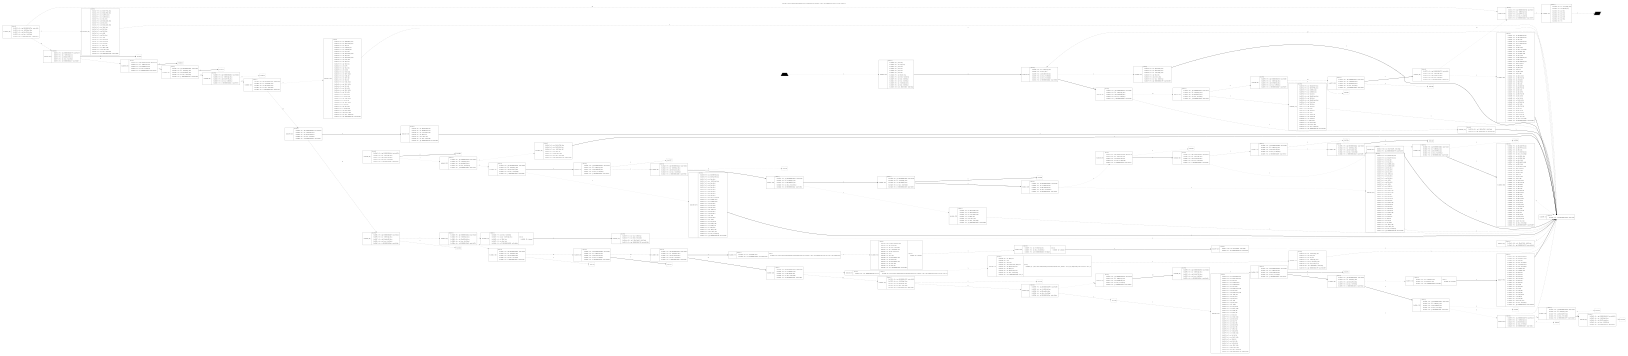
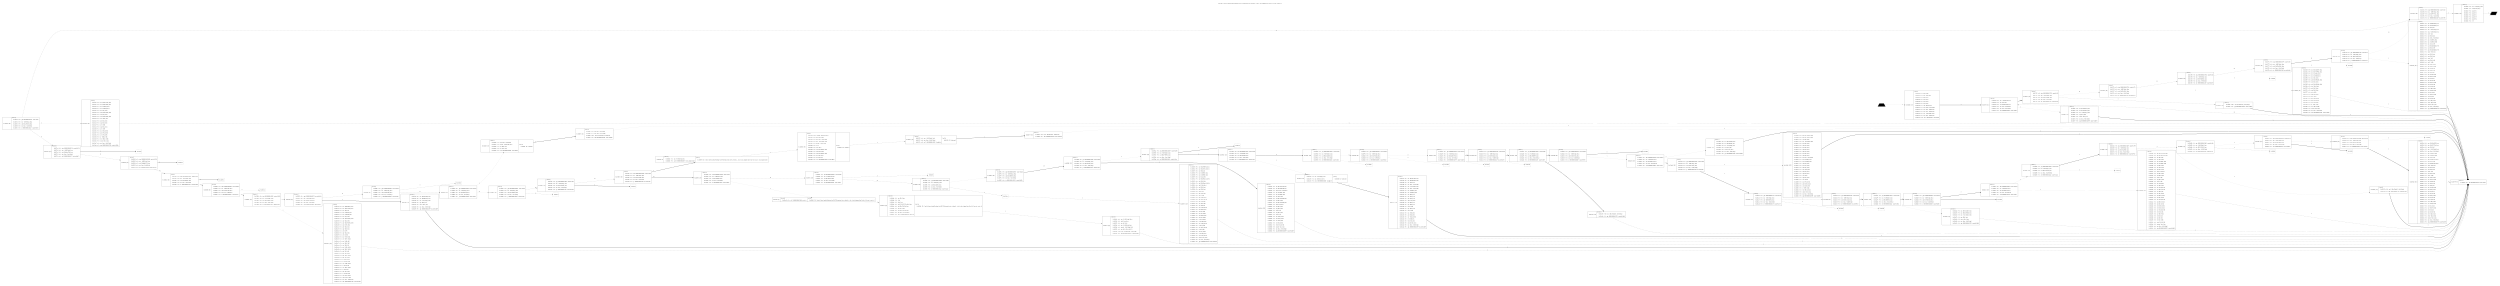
none -> (1528, 155)
none -> (1276, 208)
